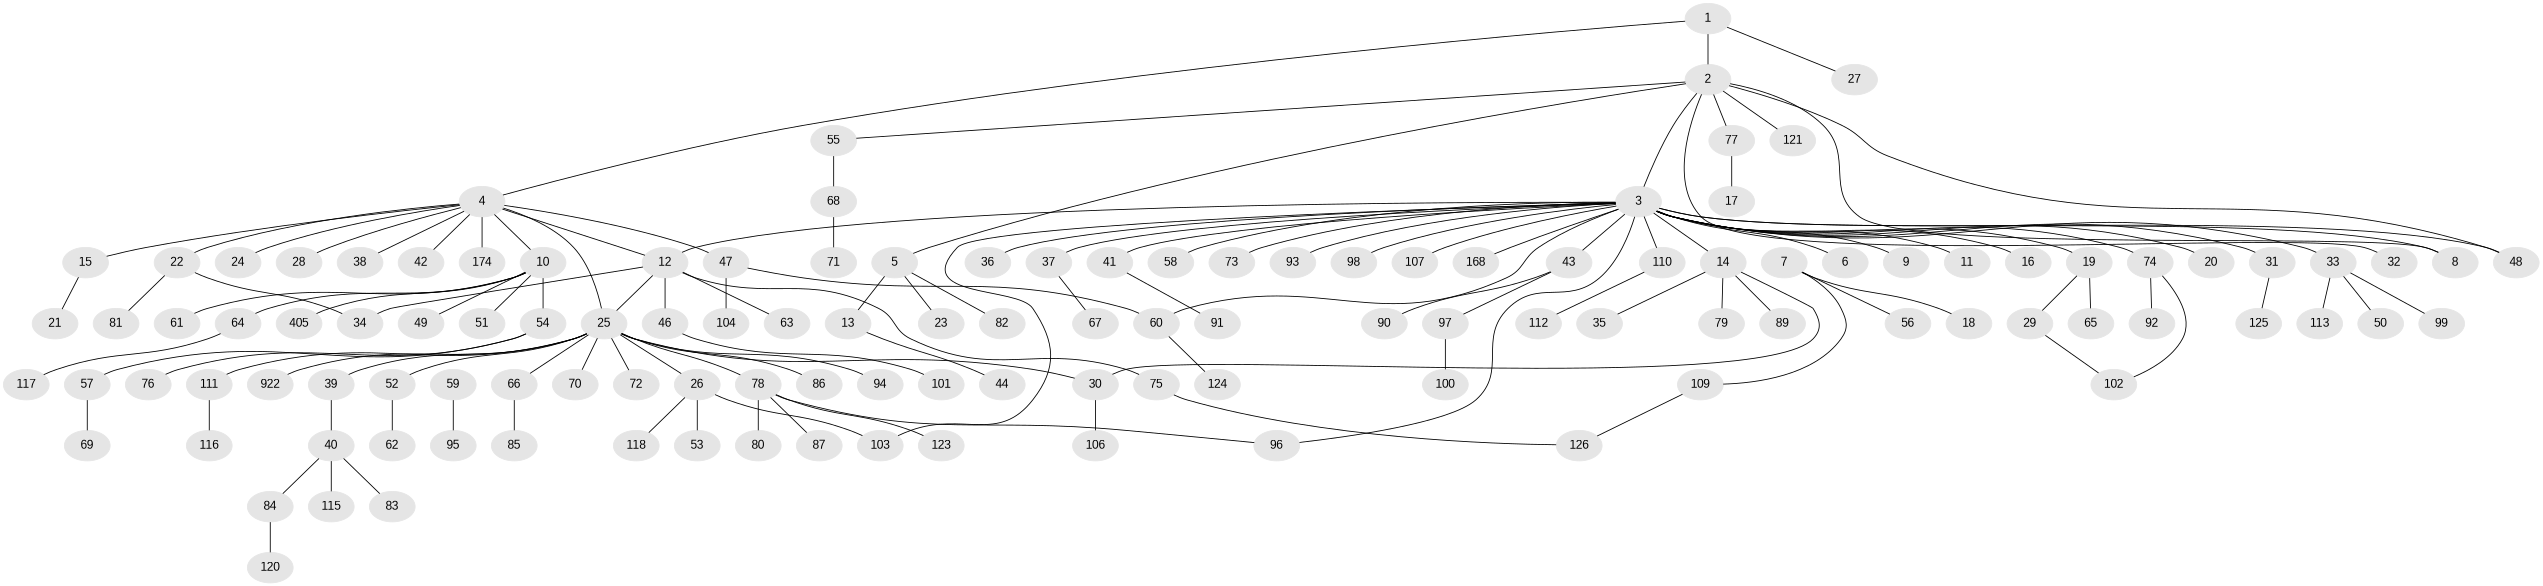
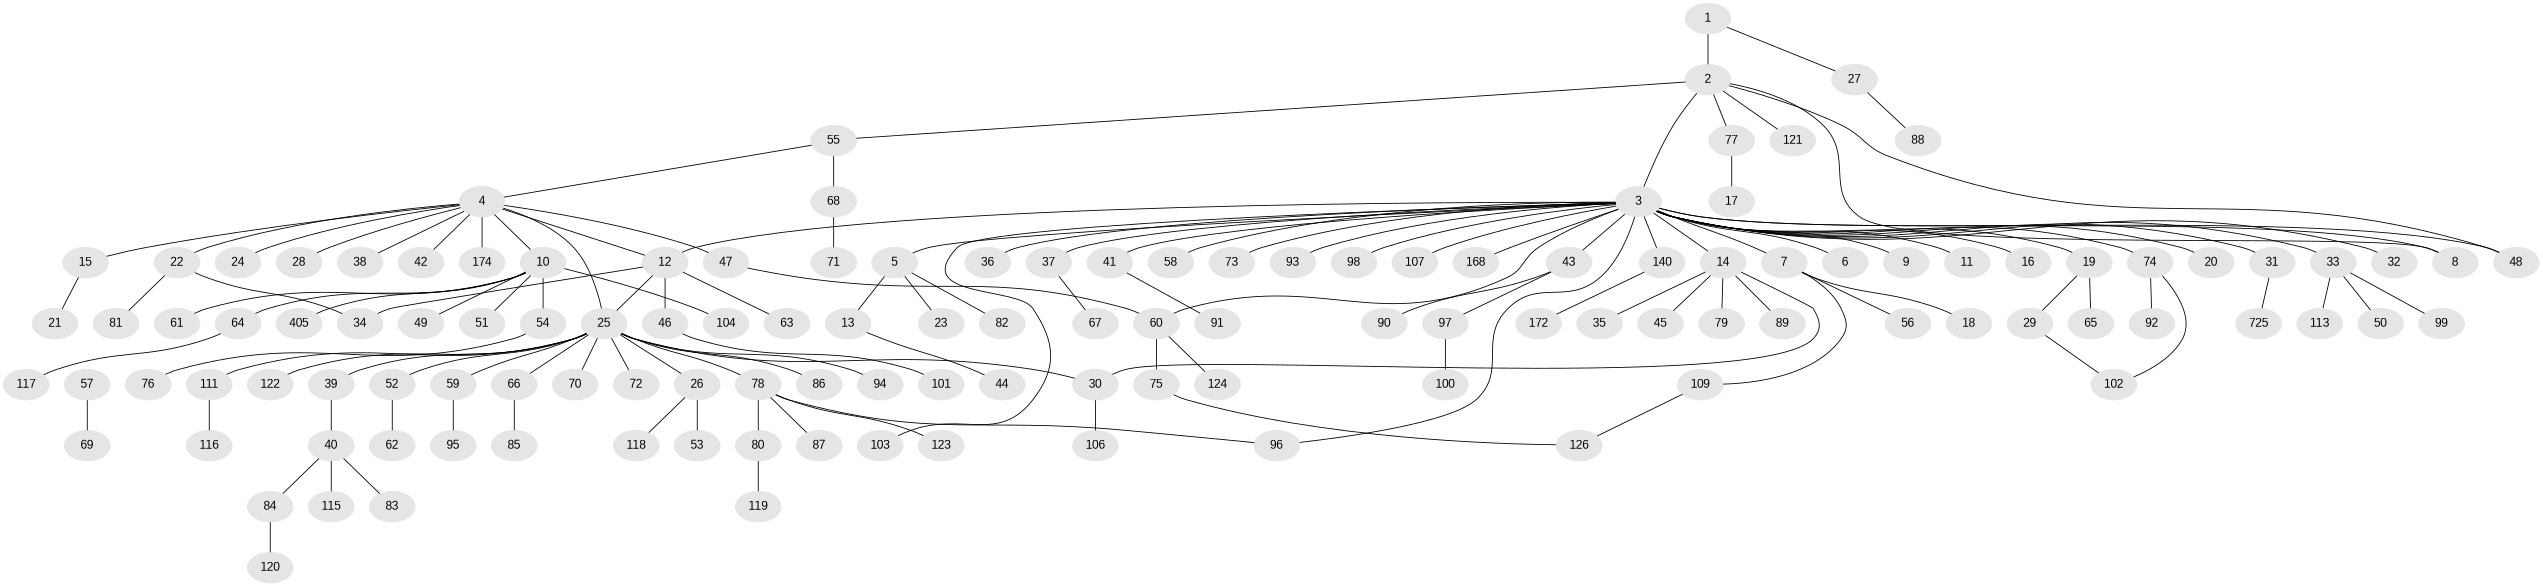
(1090, 82) -> (658, 171)
none -> (1918, 141)
(1296, 154) -> (1263, 221)
none -> (1718, 233)
(1953, 245) -> (2017, 230)
(1662, 263) -> (1662, 263)
(726, 299) -> (630, 287)
(1539, 324) -> (1539, 324)
none -> (1661, 324)
(2259, 324) -> (2259, 324)
(905, 336) -> (1156, 354)
(241, 352) -> none
none -> (520, 357)
(270, 385) -> (270, 385)
(777, 413) -> none
none -> (758, 507)
